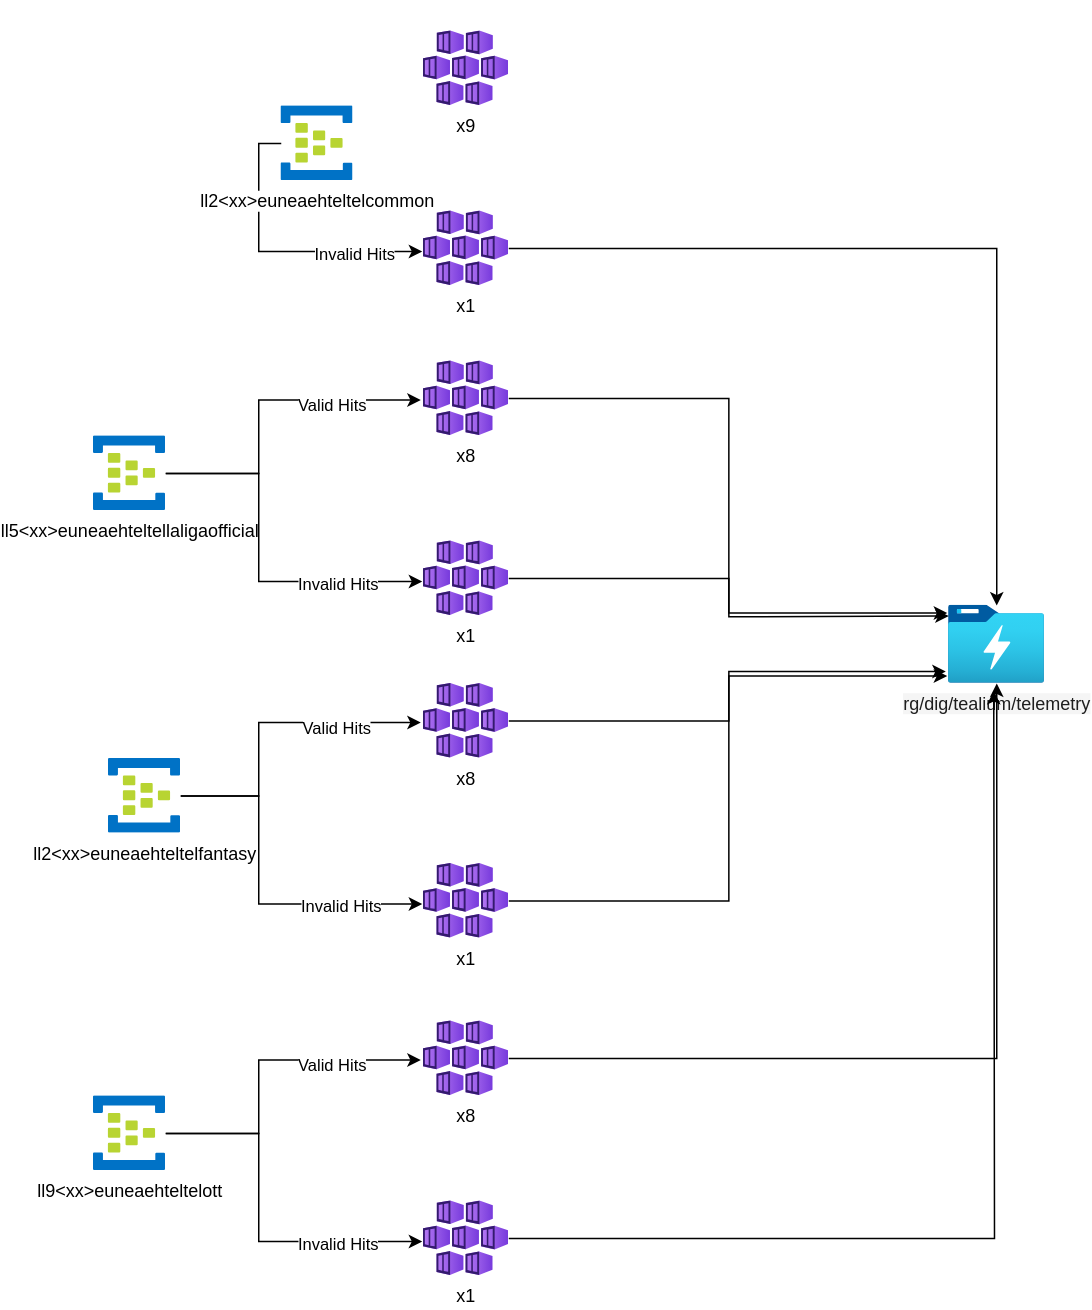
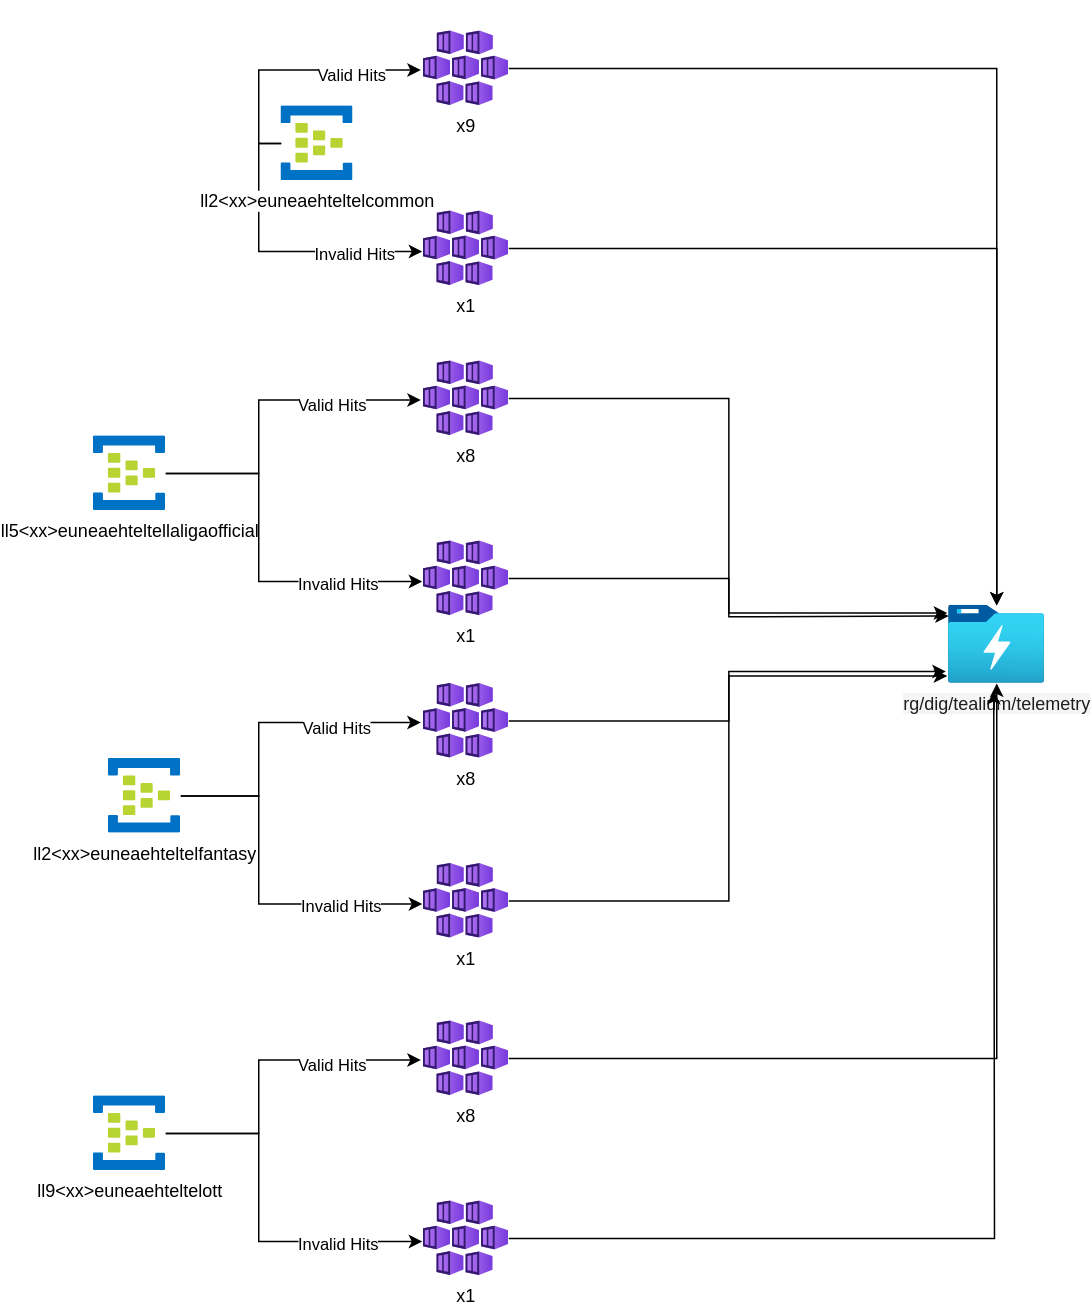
none -> (842, 68)
none -> (300, 70)
